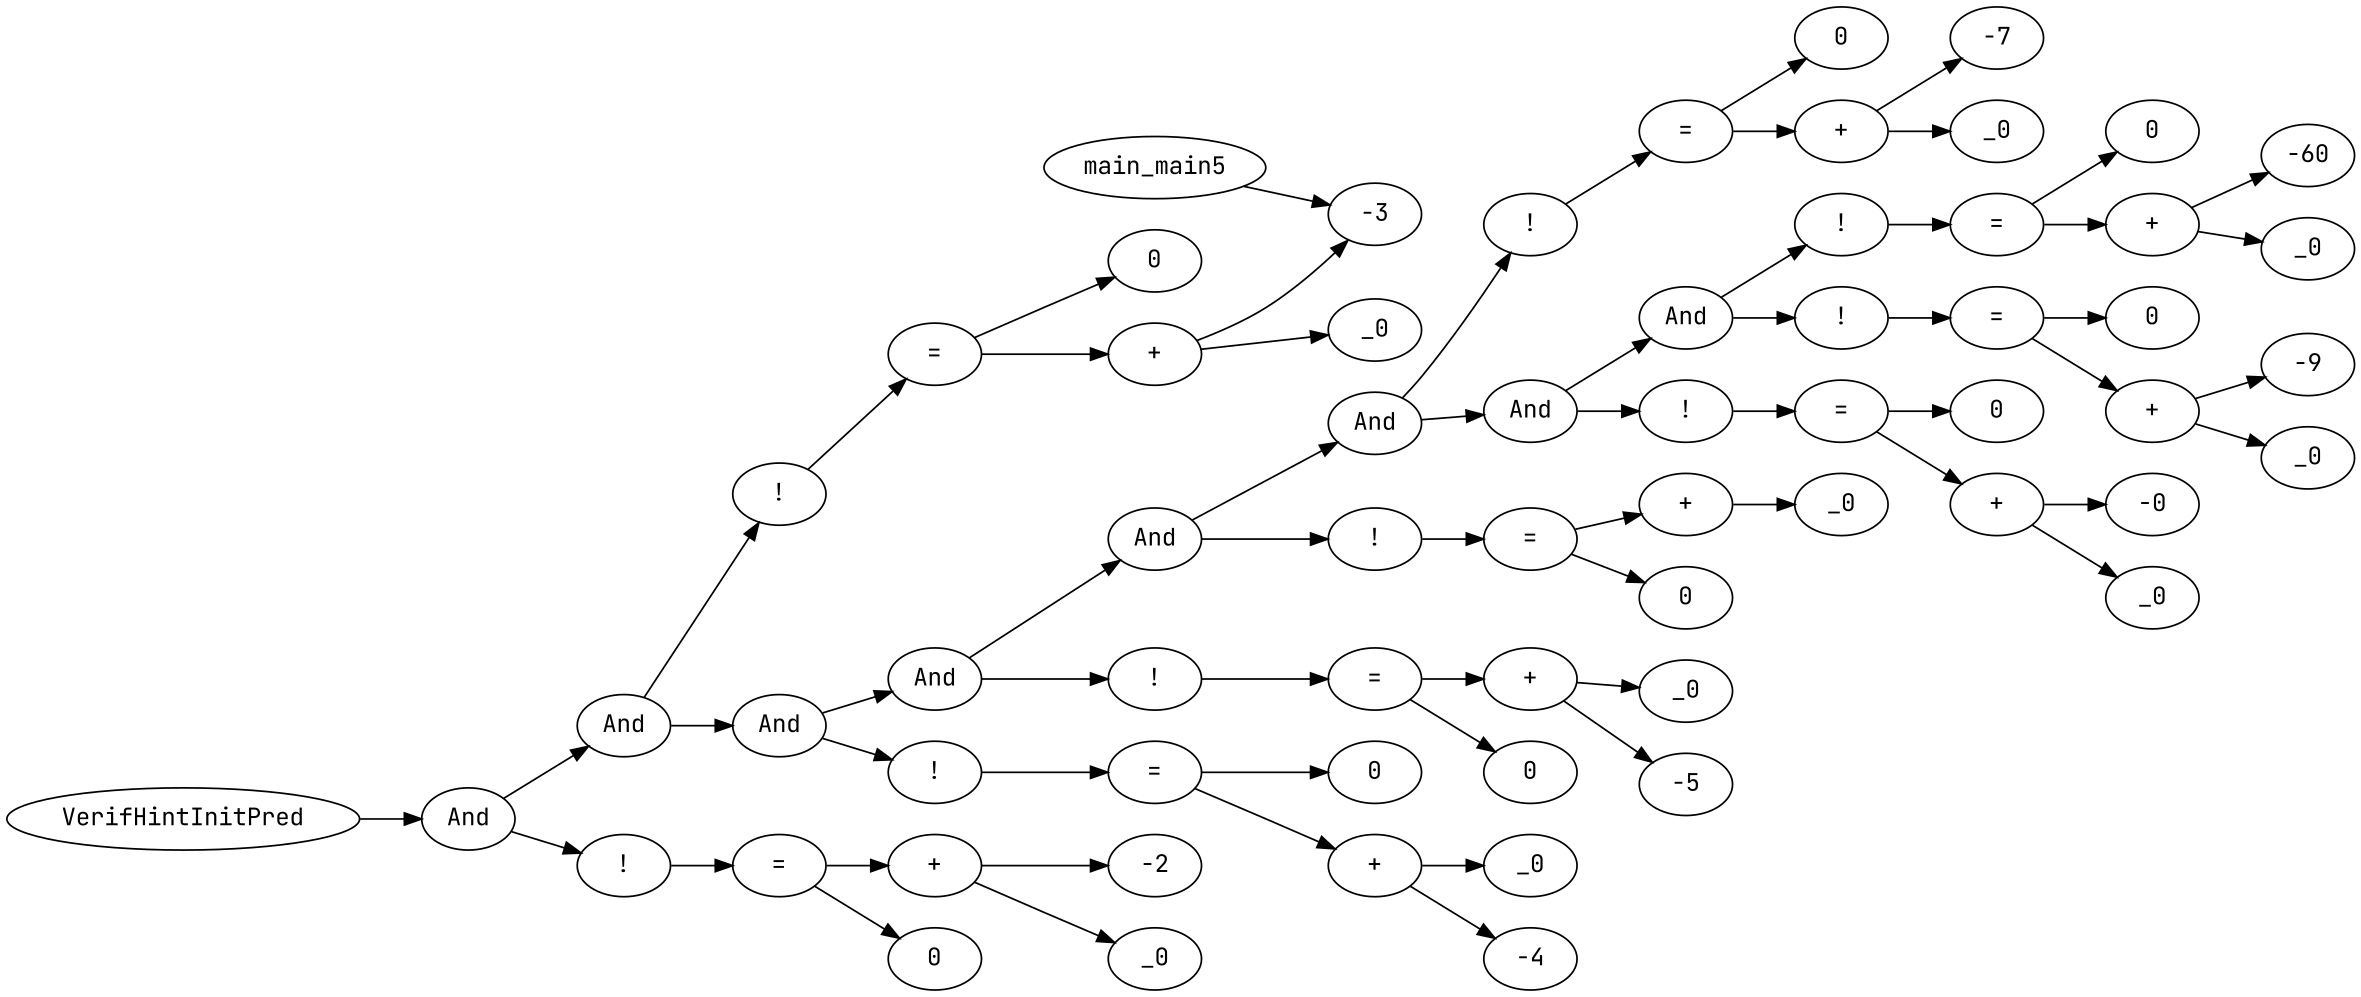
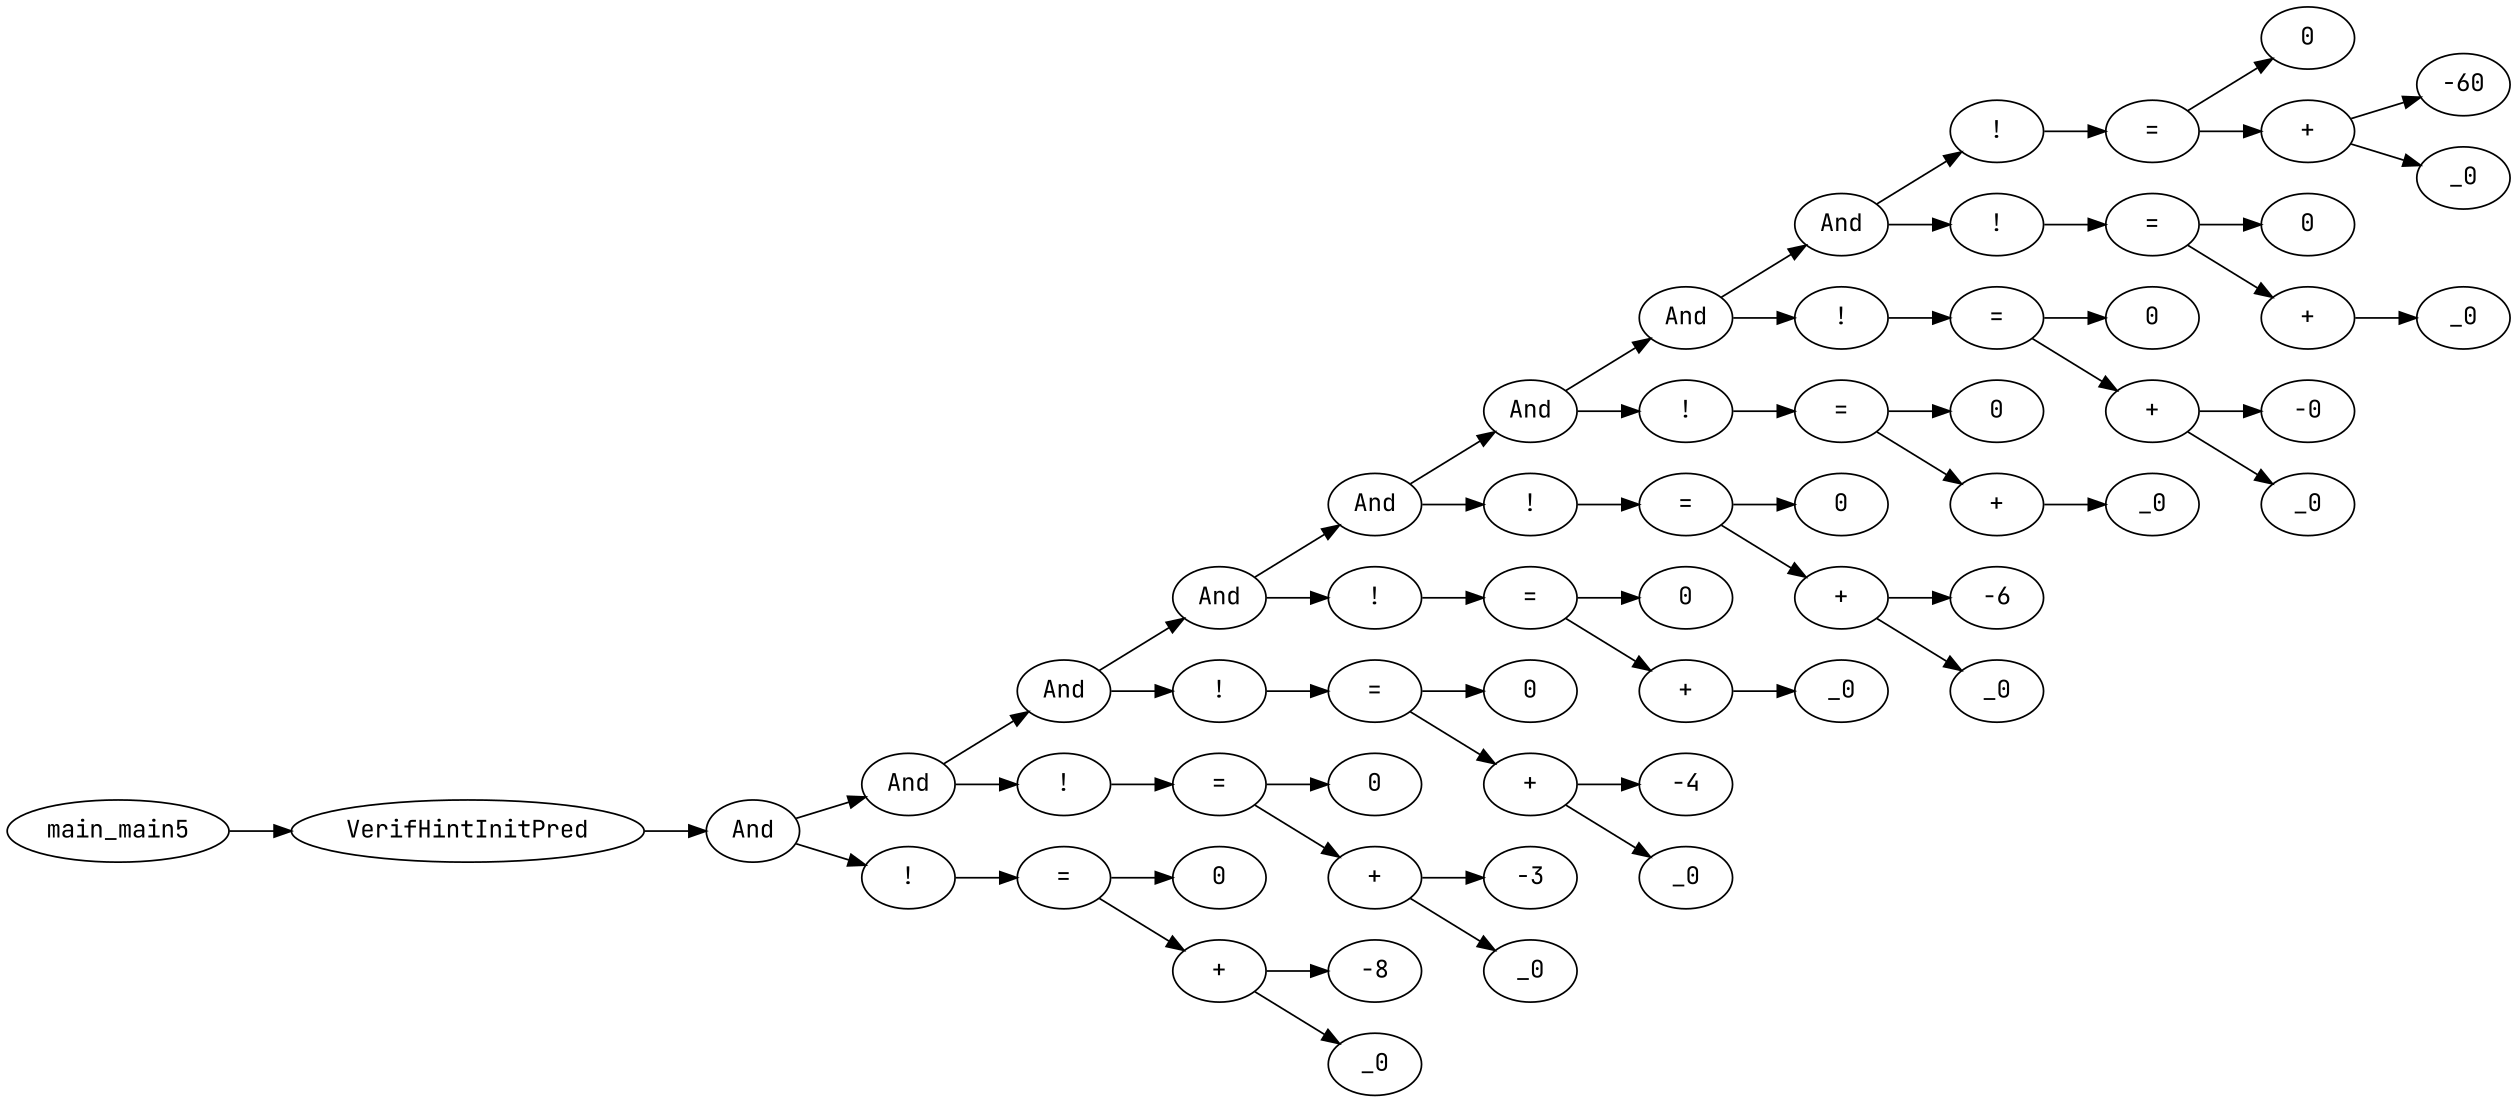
(1997, 38) -> none
(1279, 194) -> (252, 831)
(2308, 365) -> none
none -> (1997, 598)
(1686, 784) -> none
(1155, 866) -> (1375, 971)
